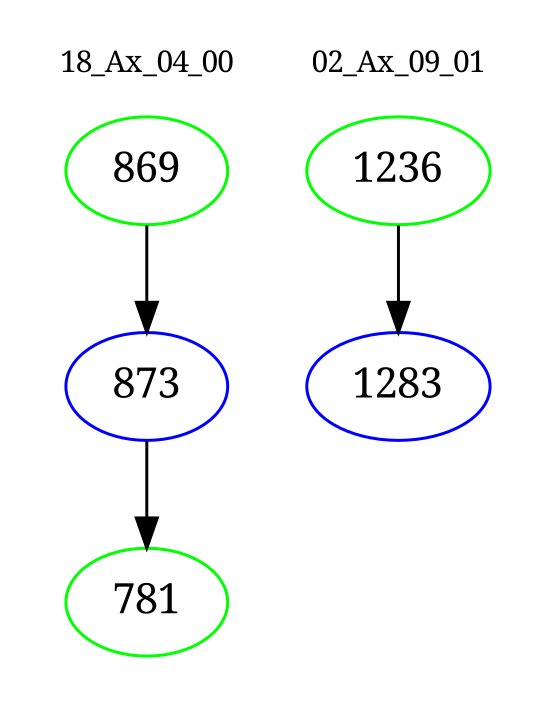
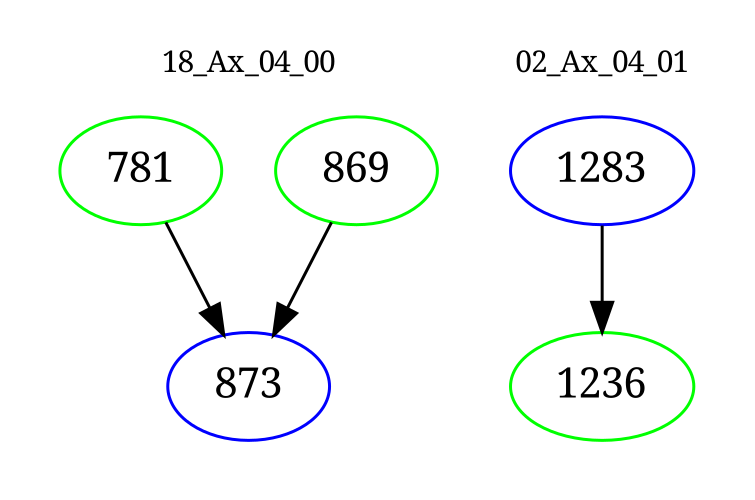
(398, 64) -> (602, 64)
(398, 264) -> (602, 264)
(147, 480) -> (188, 265)
